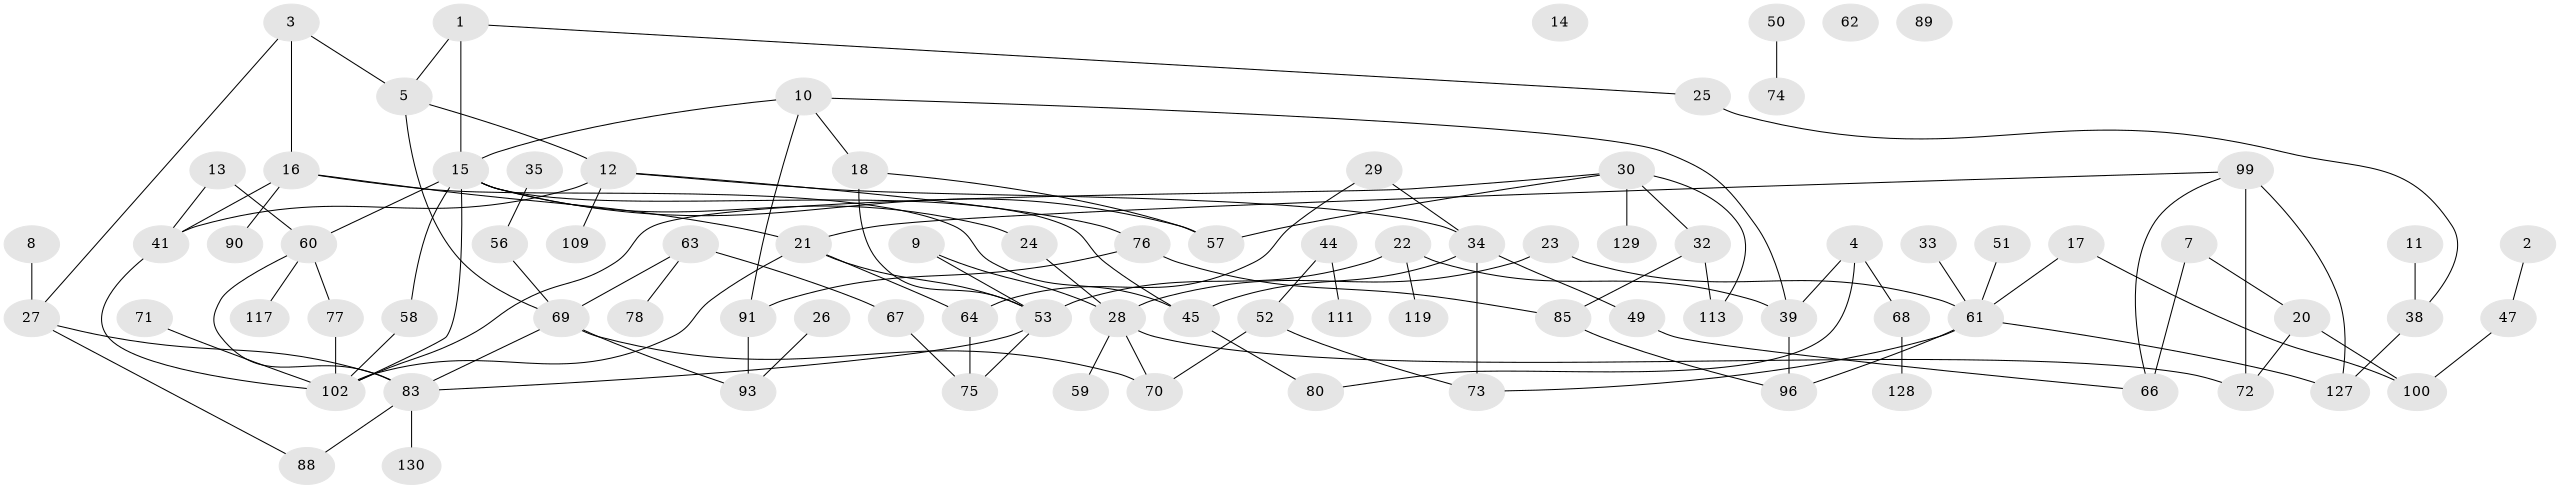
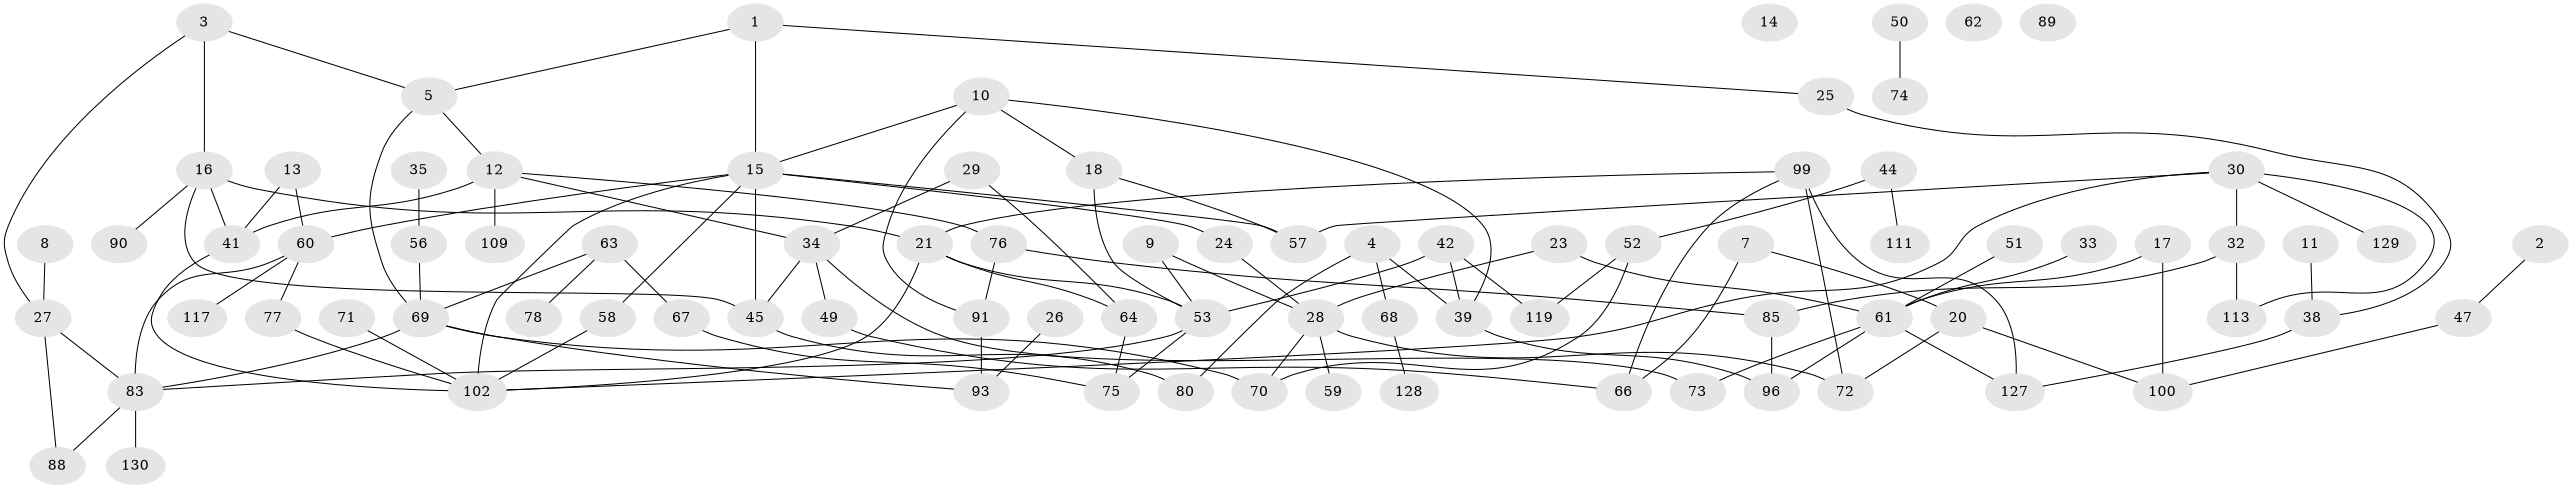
(1403, 244) -> (1446, 244)
(1344, 352) -> (1587, 281)
